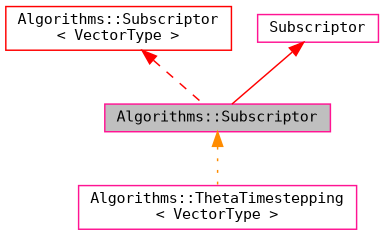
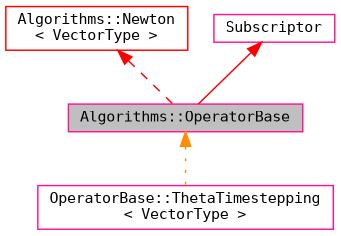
(119, 28) -> (97, 28)
(218, 118) -> (186, 118)
(218, 207) -> (186, 207)
